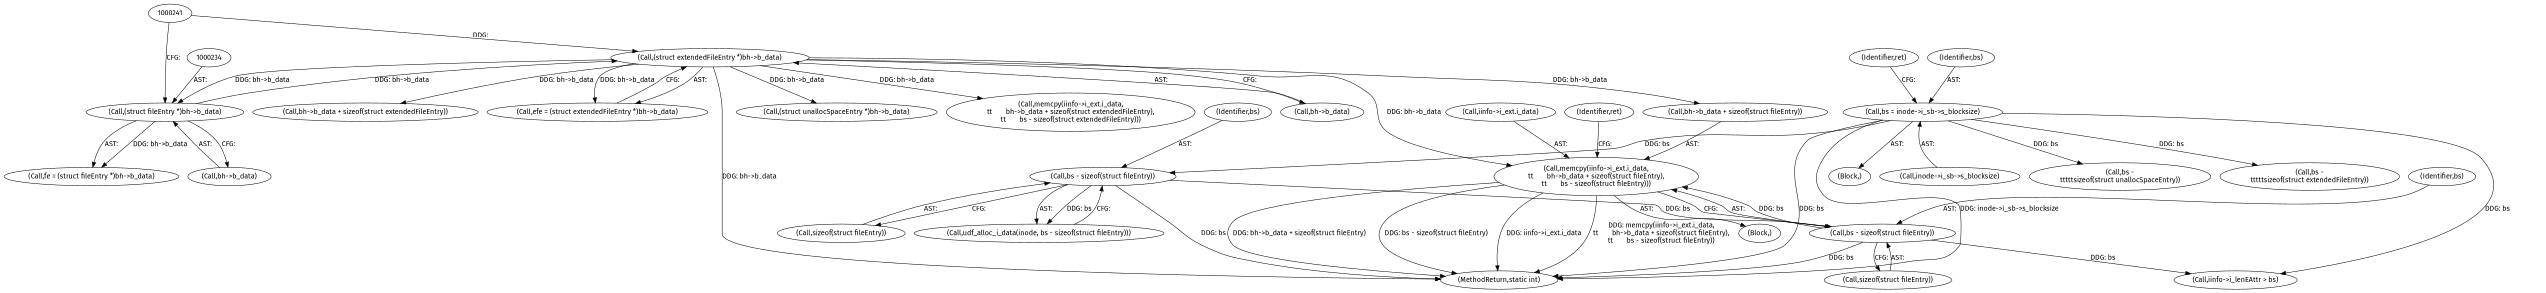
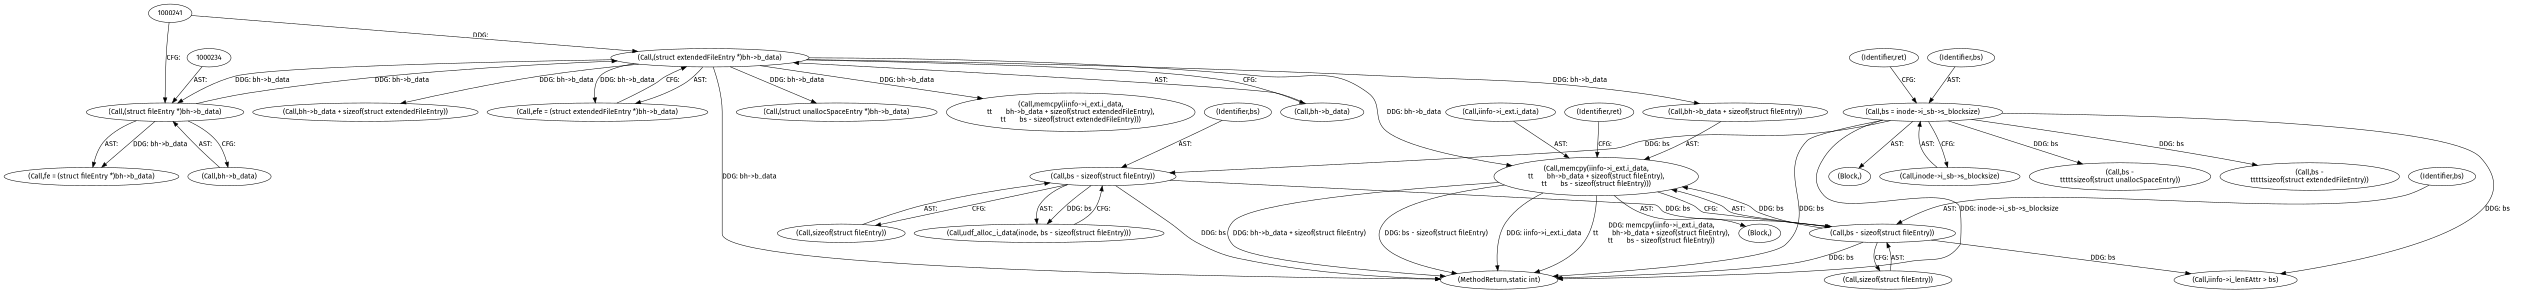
none -> (1939, 141)
